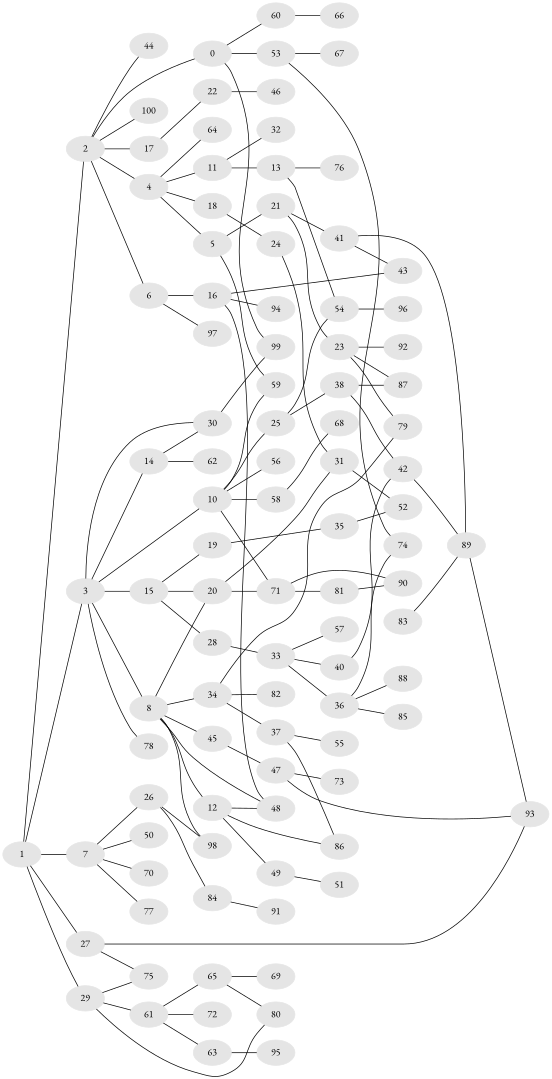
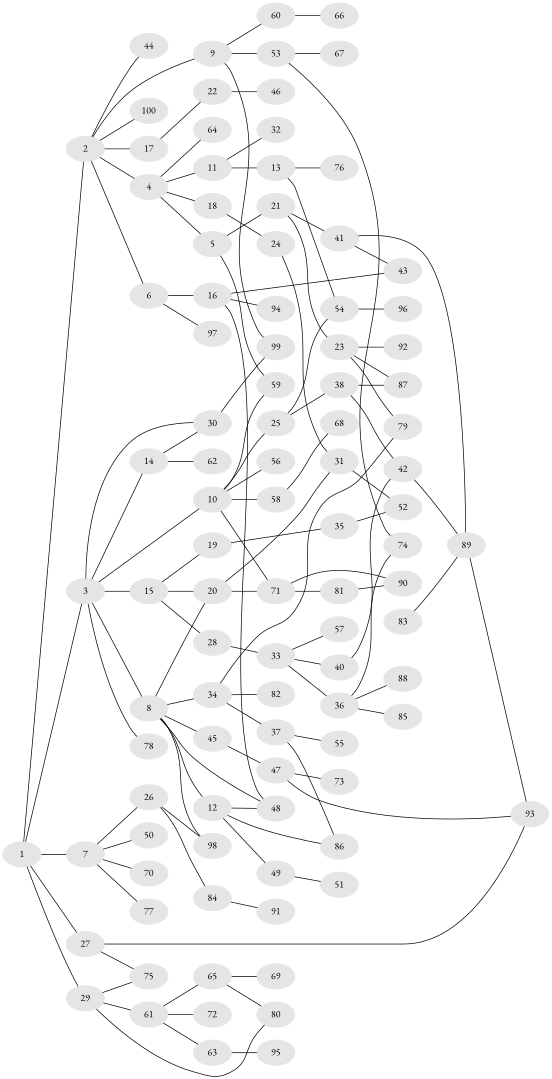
(212, 54) -> (212, 54)
